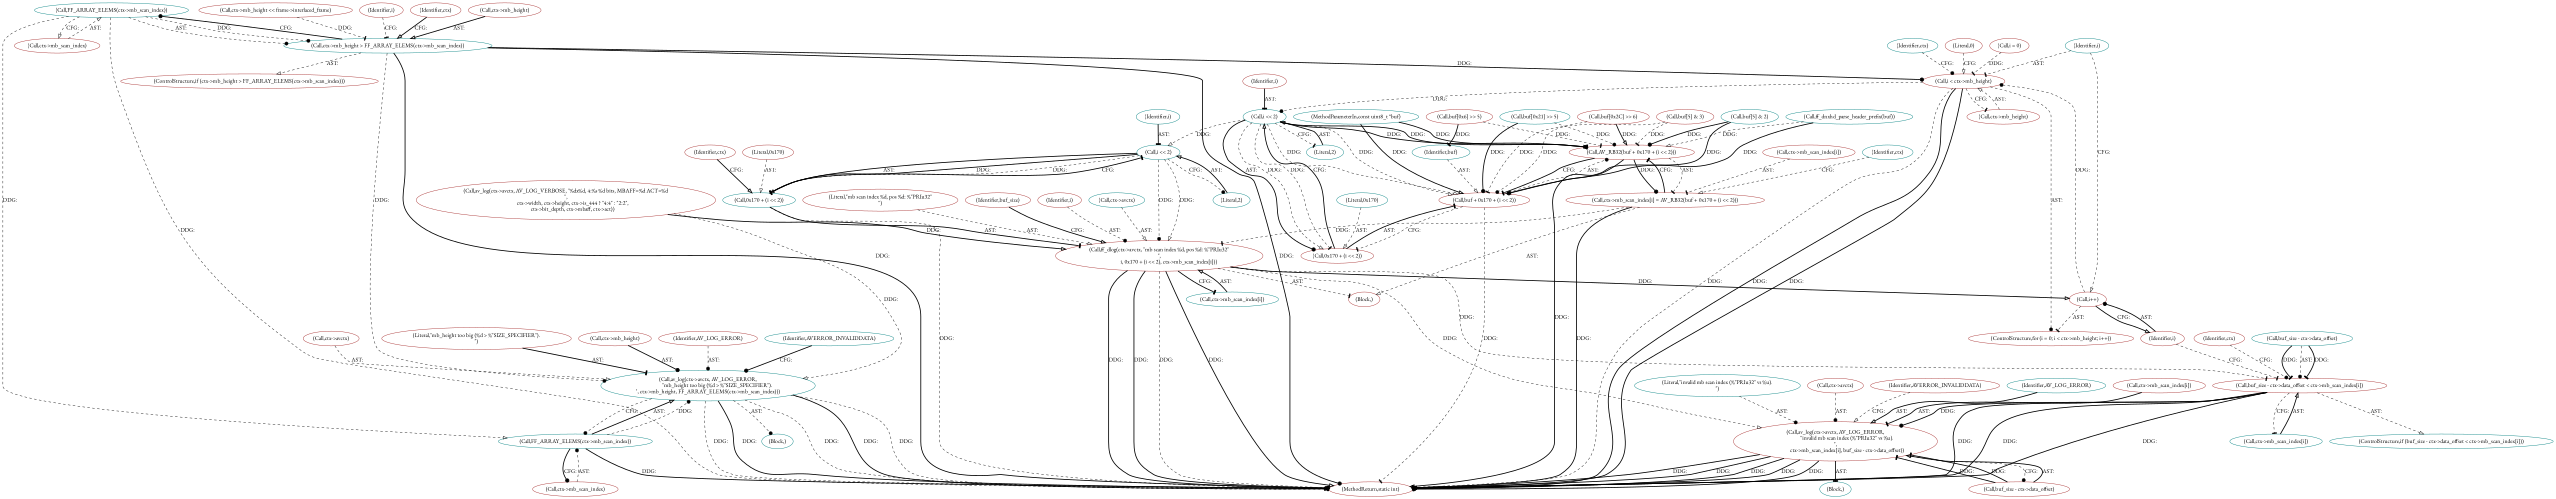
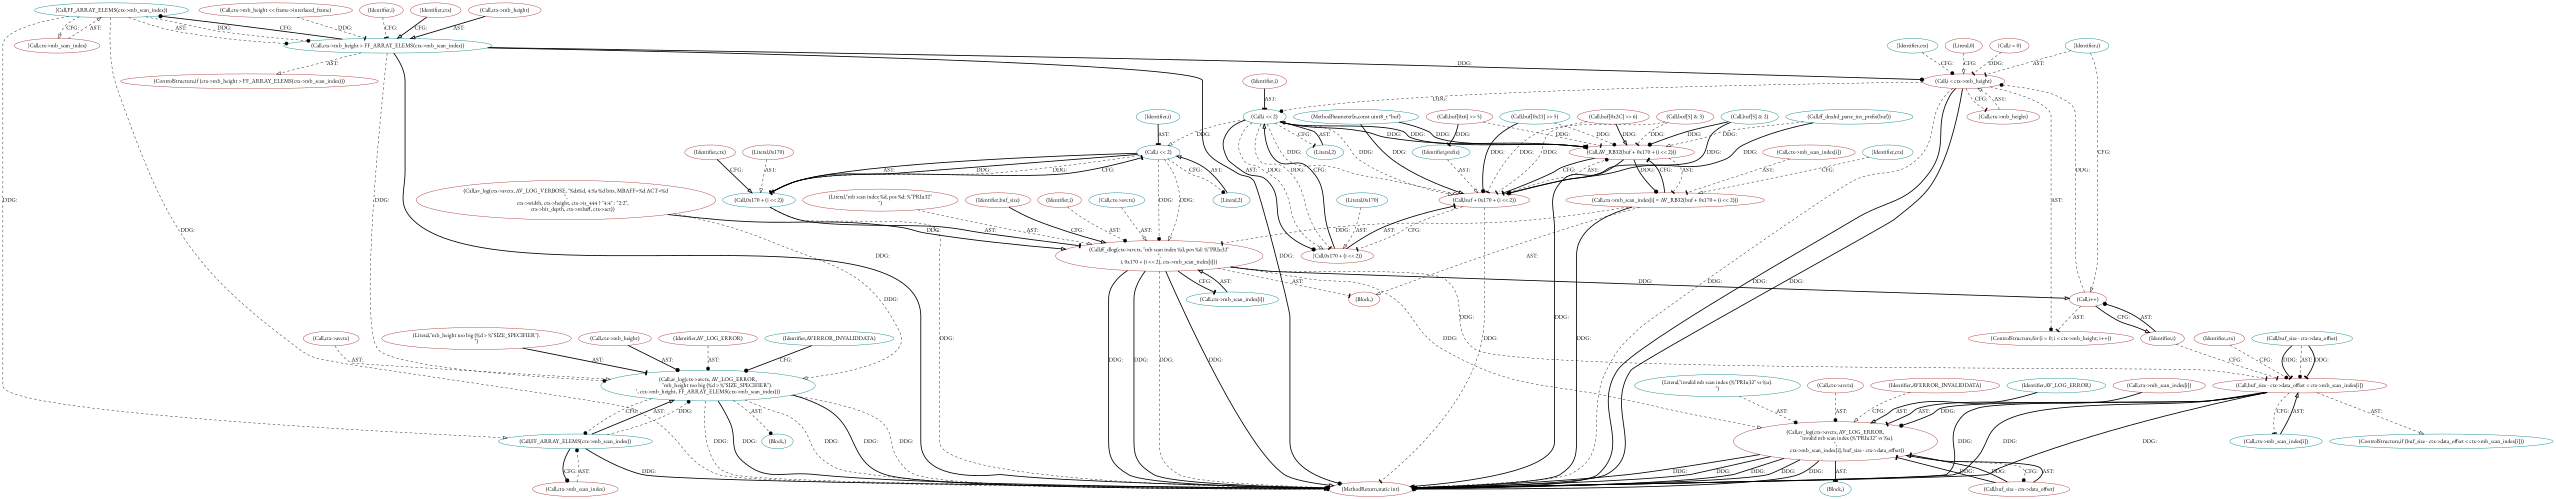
(1849, 117) -> (1849, 117)
(1553, 131) -> (1553, 131)
(1441, 152) -> (1441, 152)
